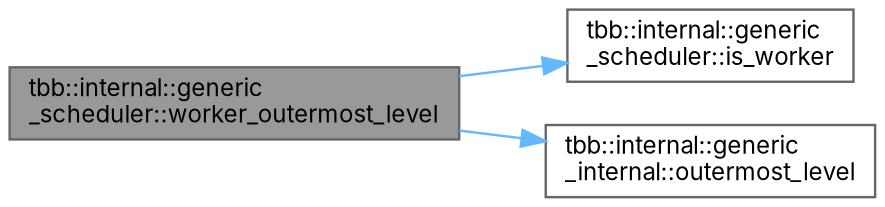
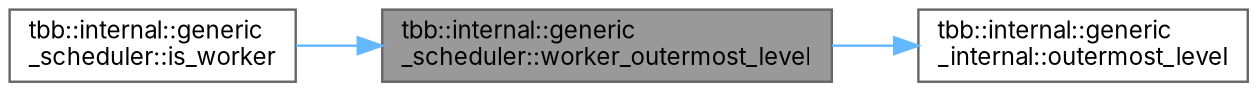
(501, 71) -> (327, 46)
